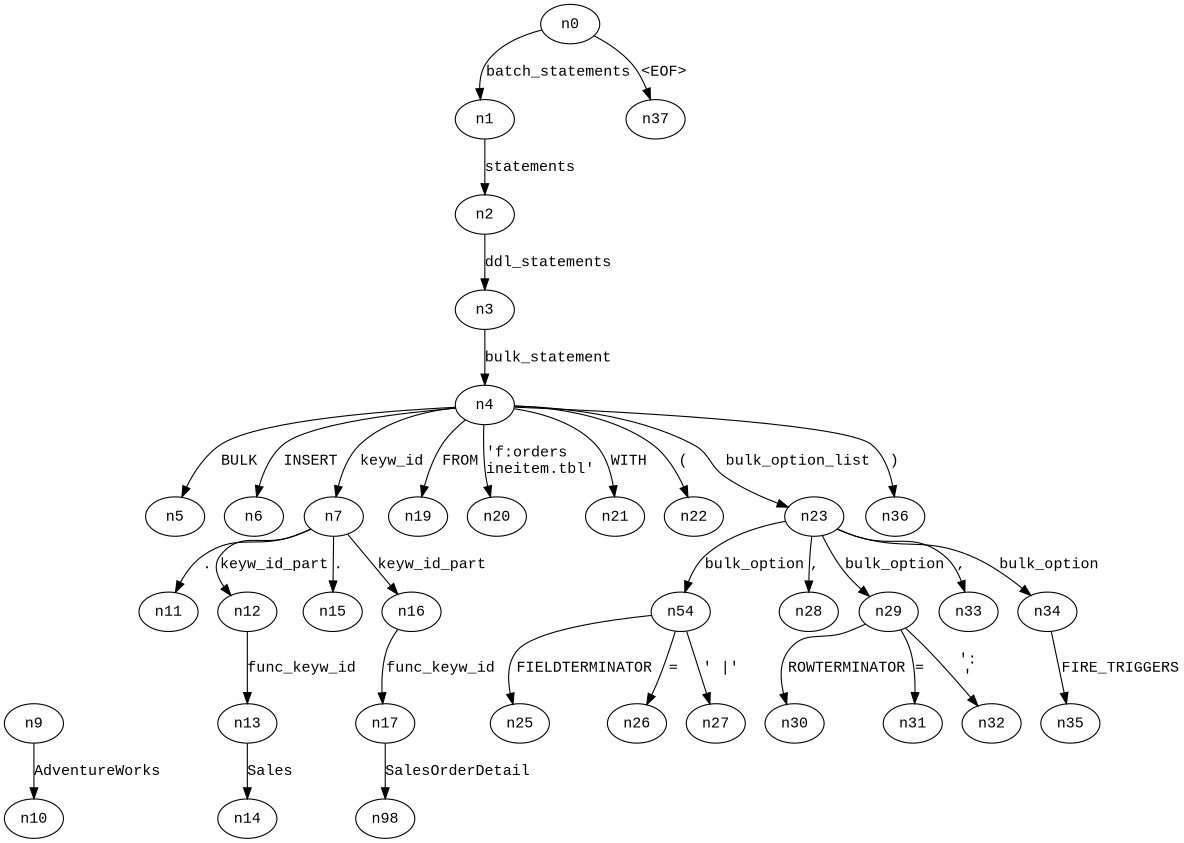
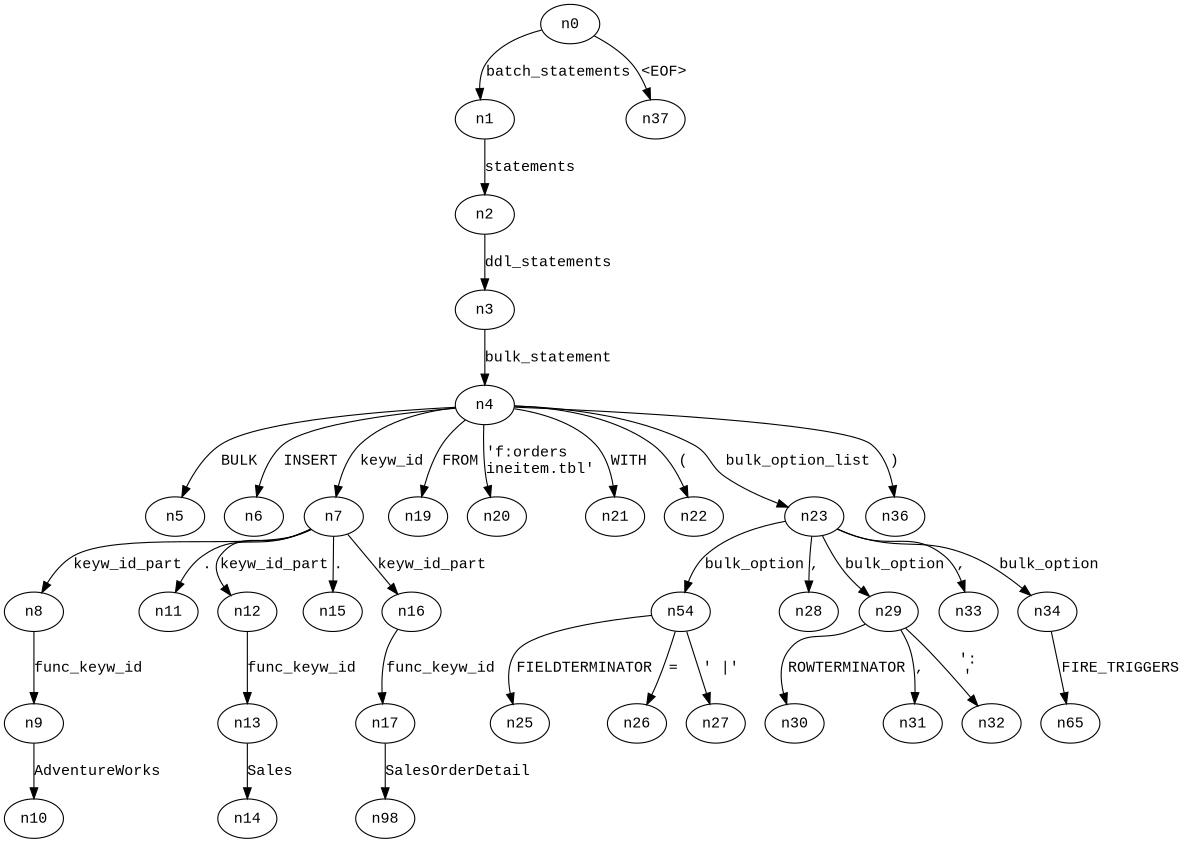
none -> (34, 612)
(920, 668) -> (920, 668)
(1070, 723) -> (1070, 723)
